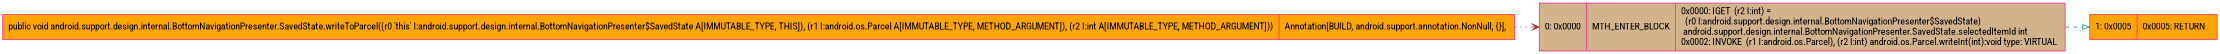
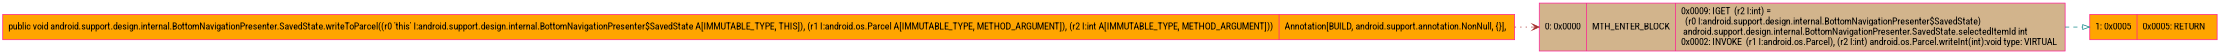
(1727, 11) -> (1727, 11)
